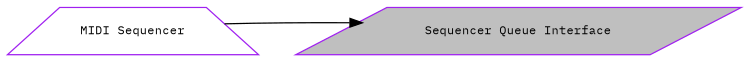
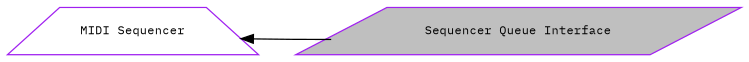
(287, 23) -> (292, 39)
